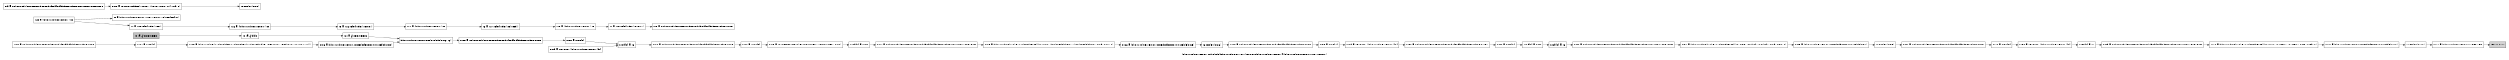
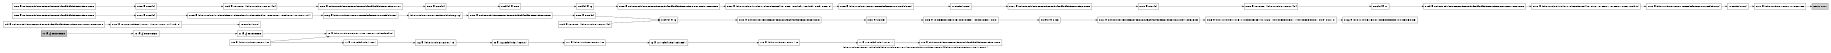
(250, 36) -> (146, 34)
(383, 38) -> (294, 34)
(1212, 45) -> none
